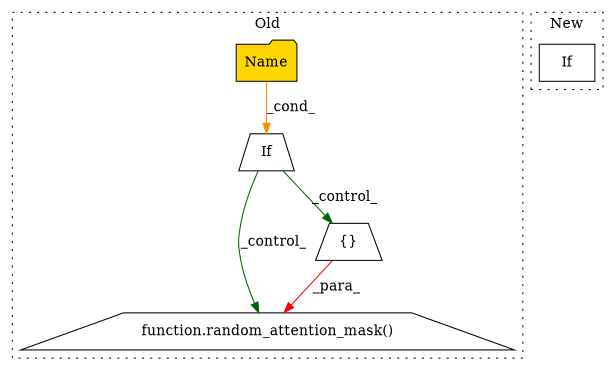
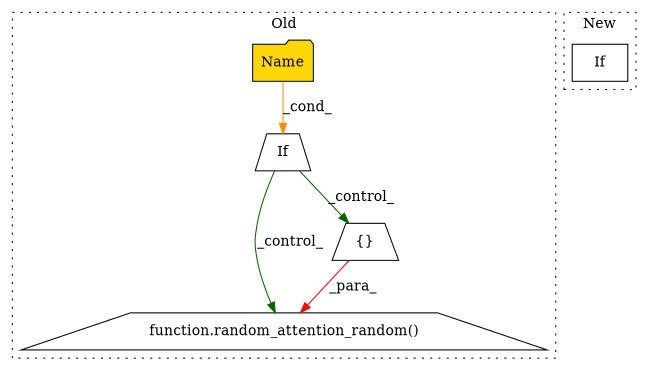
(268, 331) -> (284, 331)
